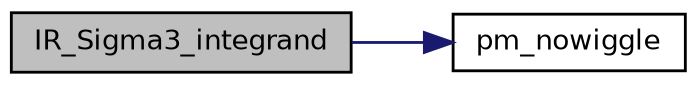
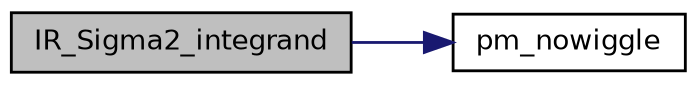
(181, 42) -> (181, 42)
